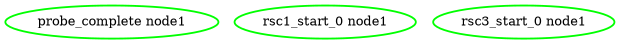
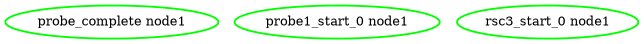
(325, 22) -> (337, 22)
